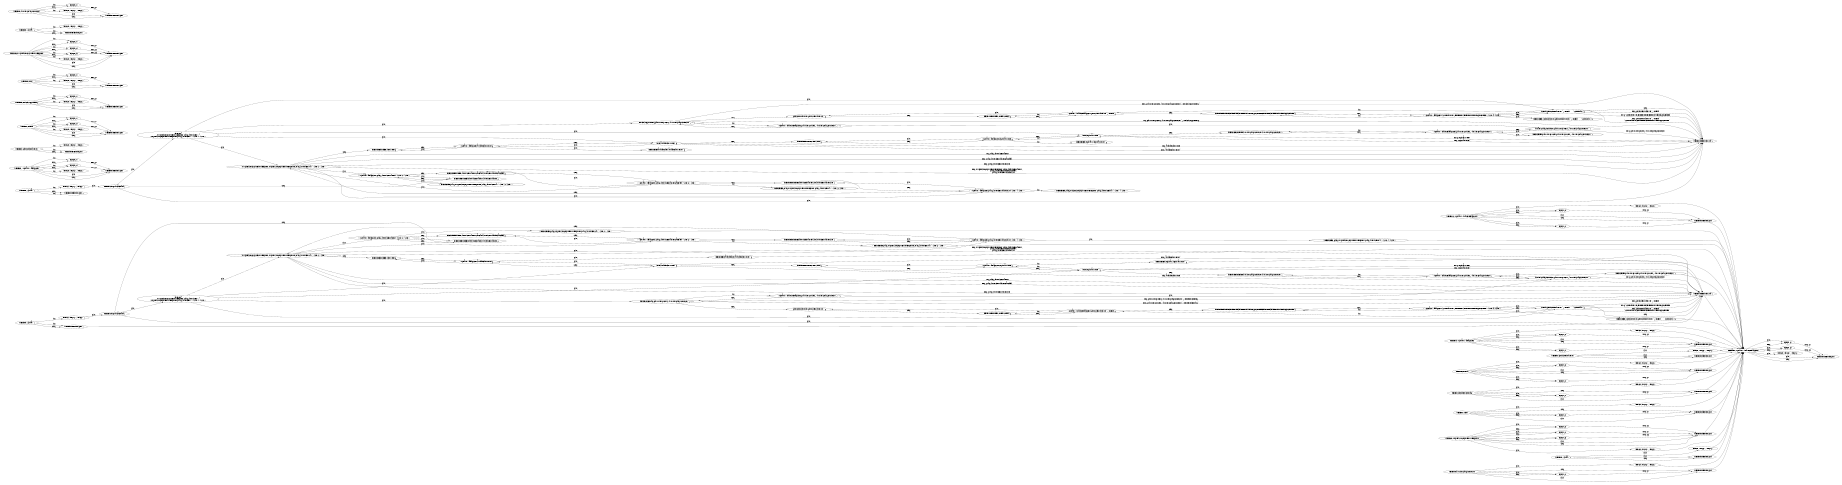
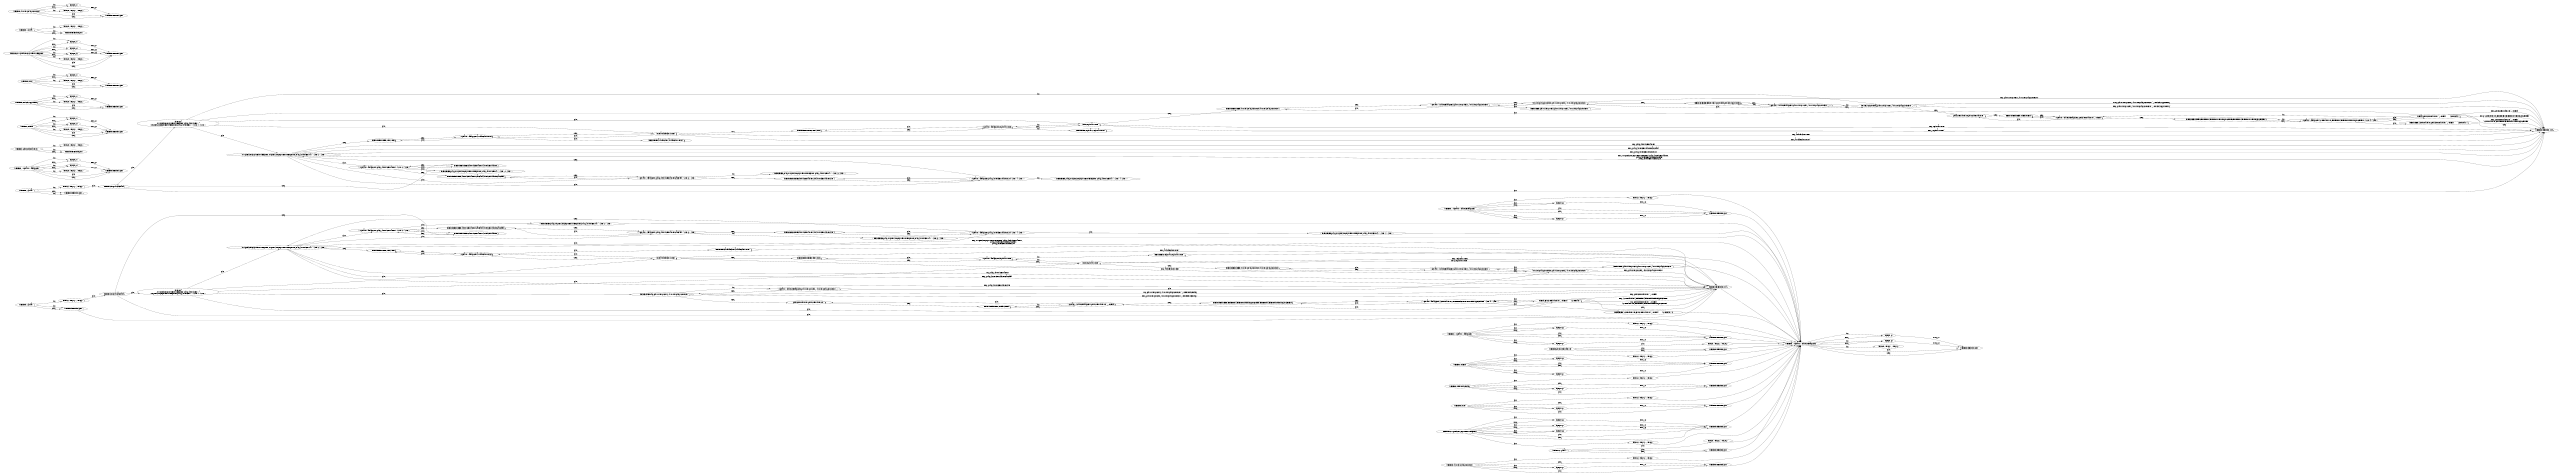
none -> (1718, 103)
